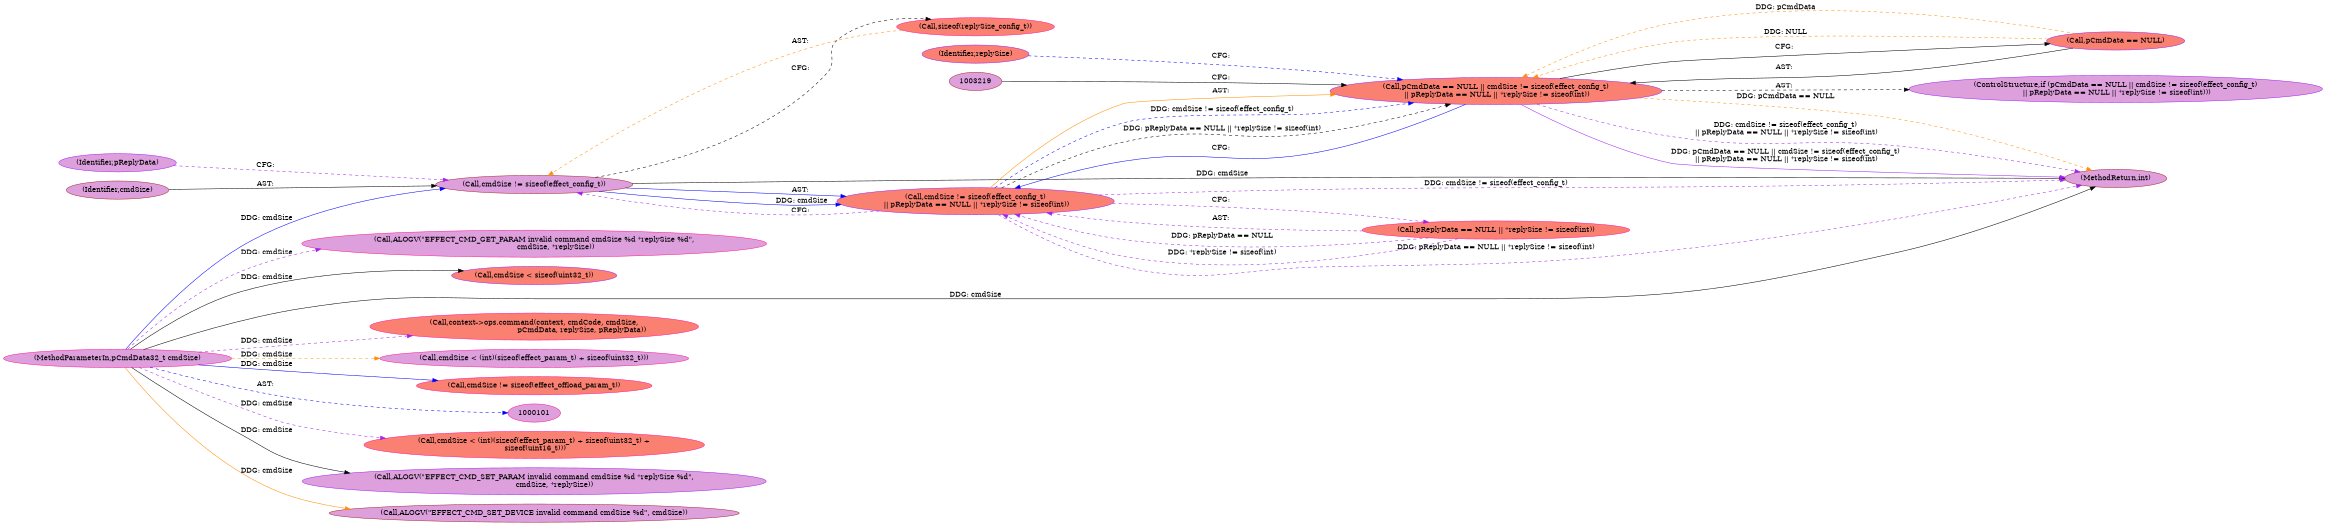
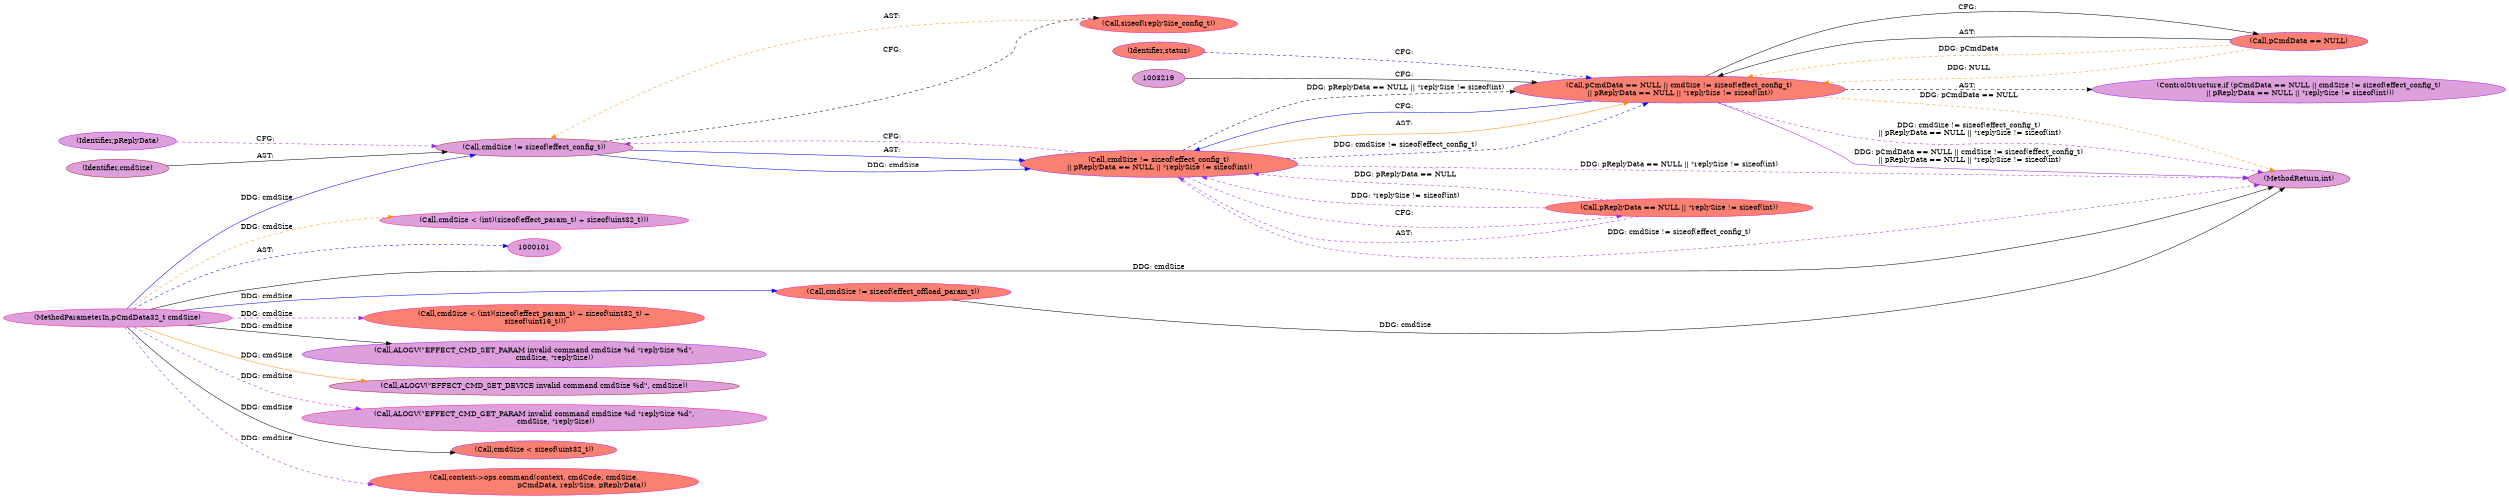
(976, 54) -> (1159, 51)
(1346, 177) -> (1627, 331)
